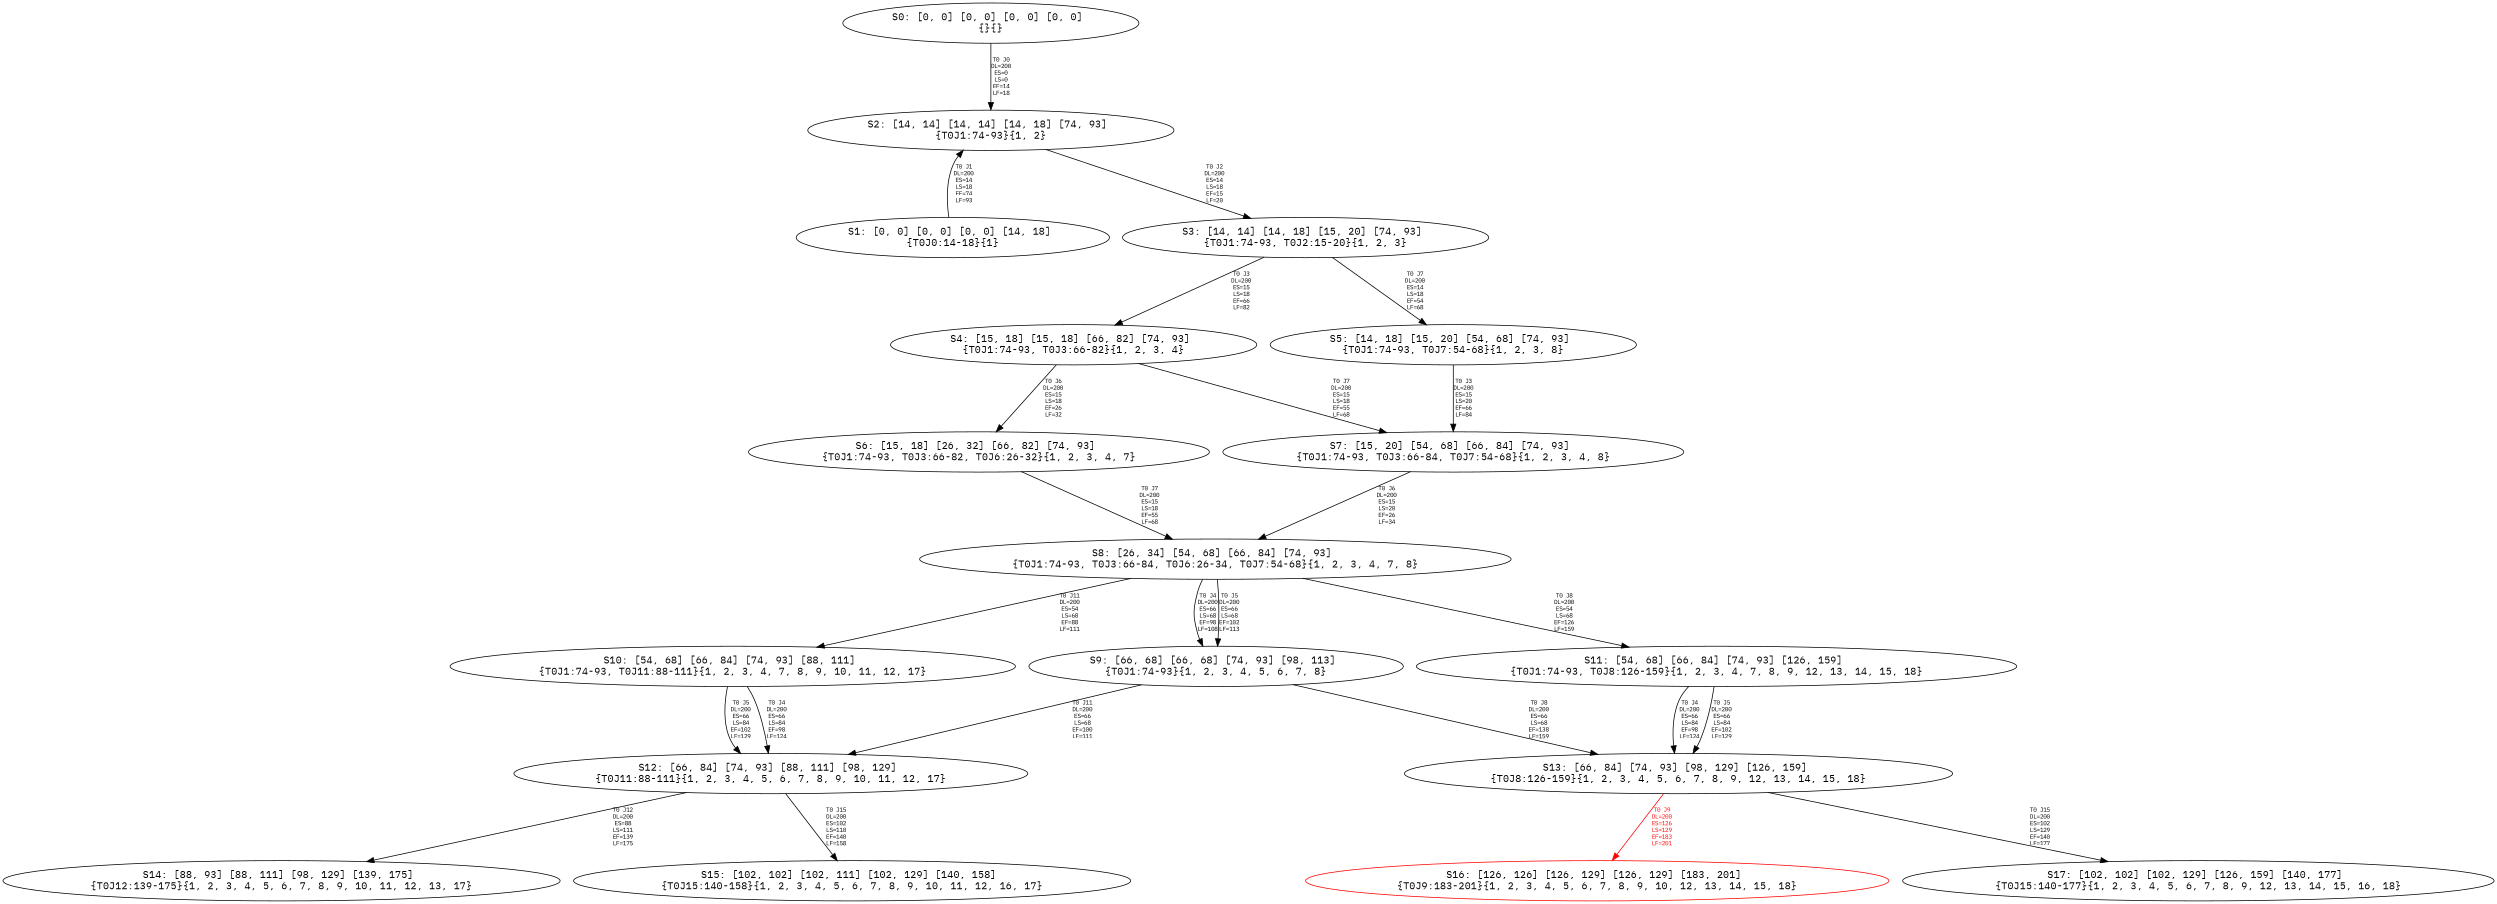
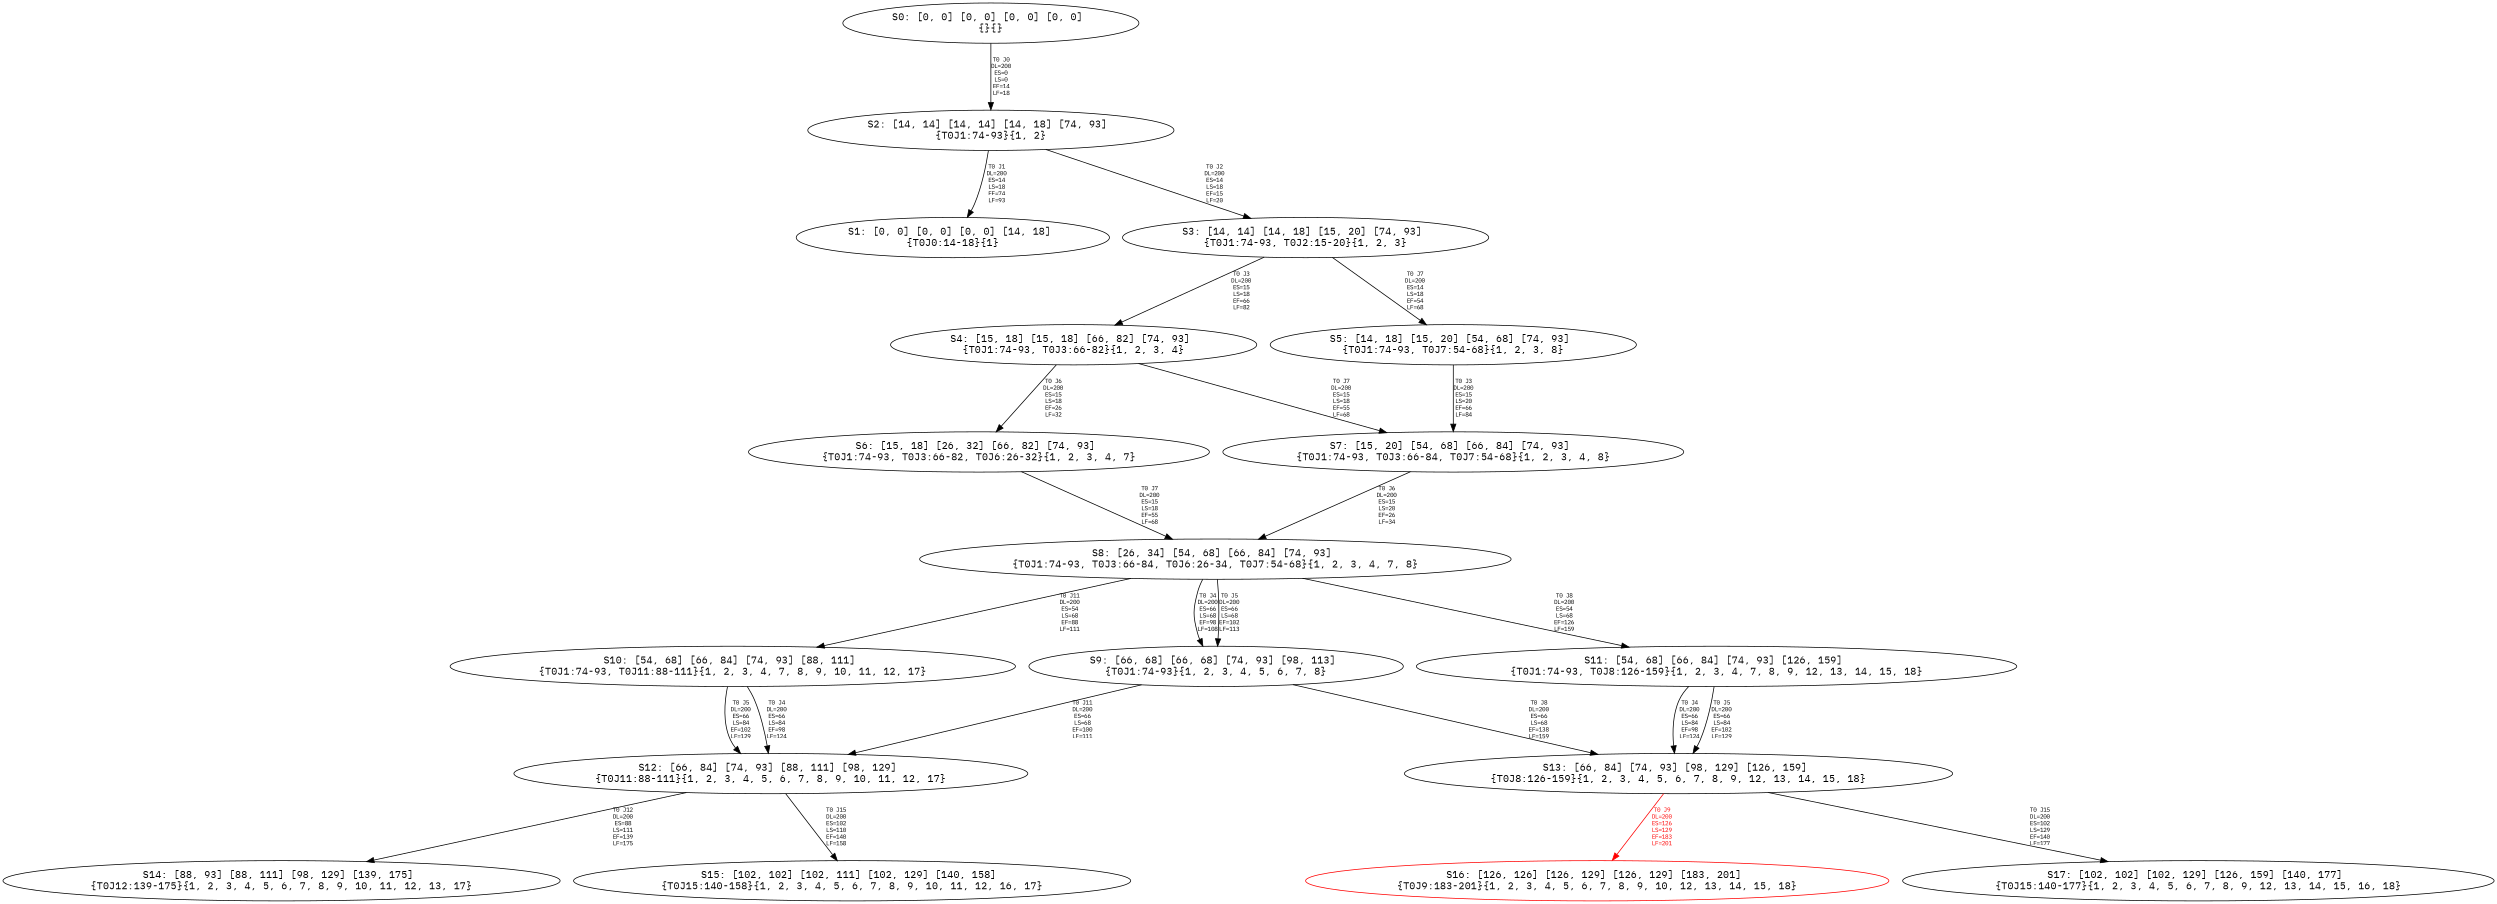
(948, 186) -> (982, 181)
